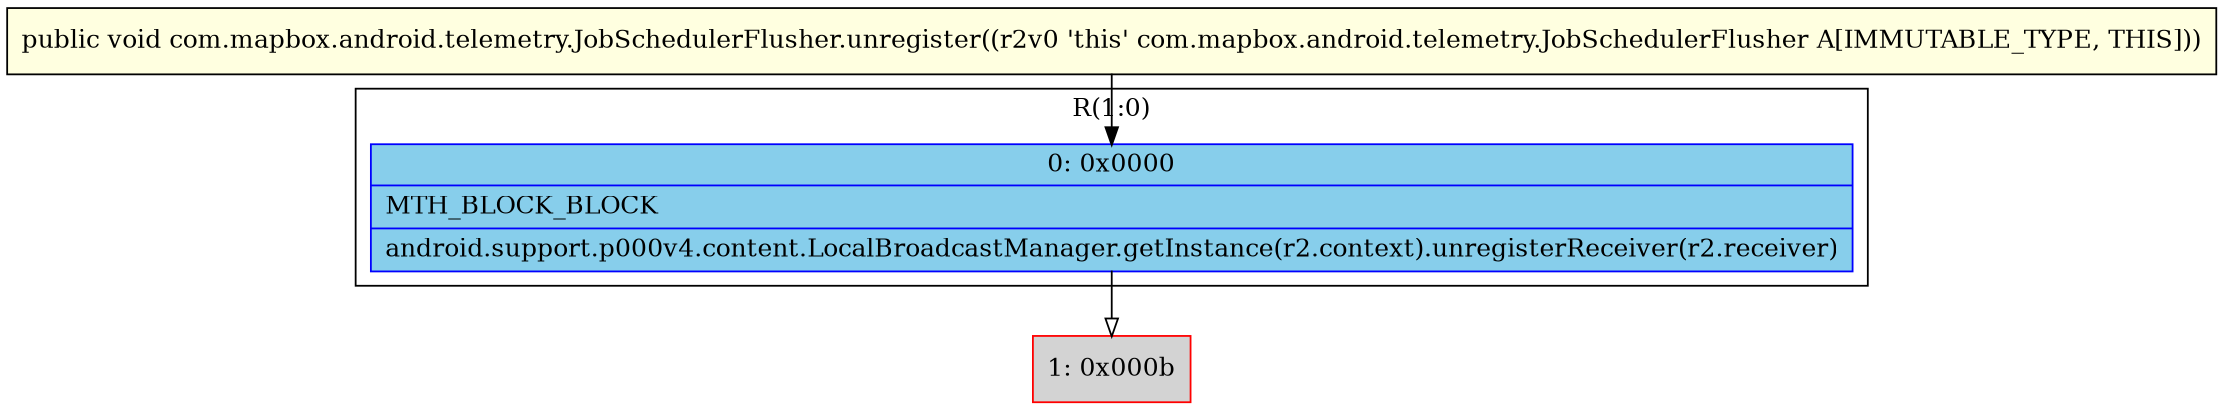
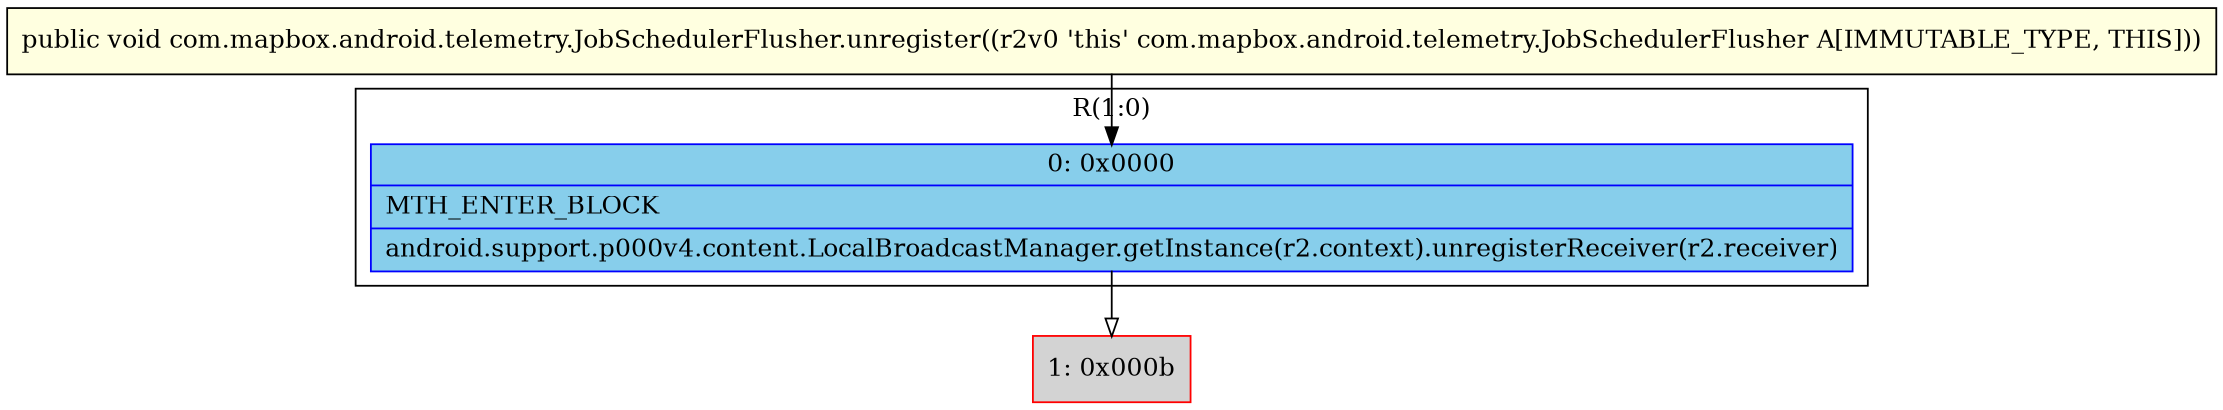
(522, 206) -> (523, 206)
